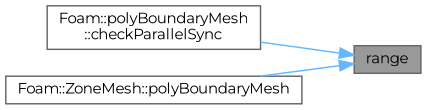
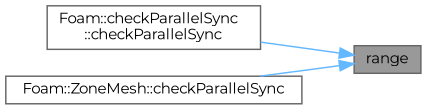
(154, 28) -> (154, 28)
(154, 90) -> (154, 90)
